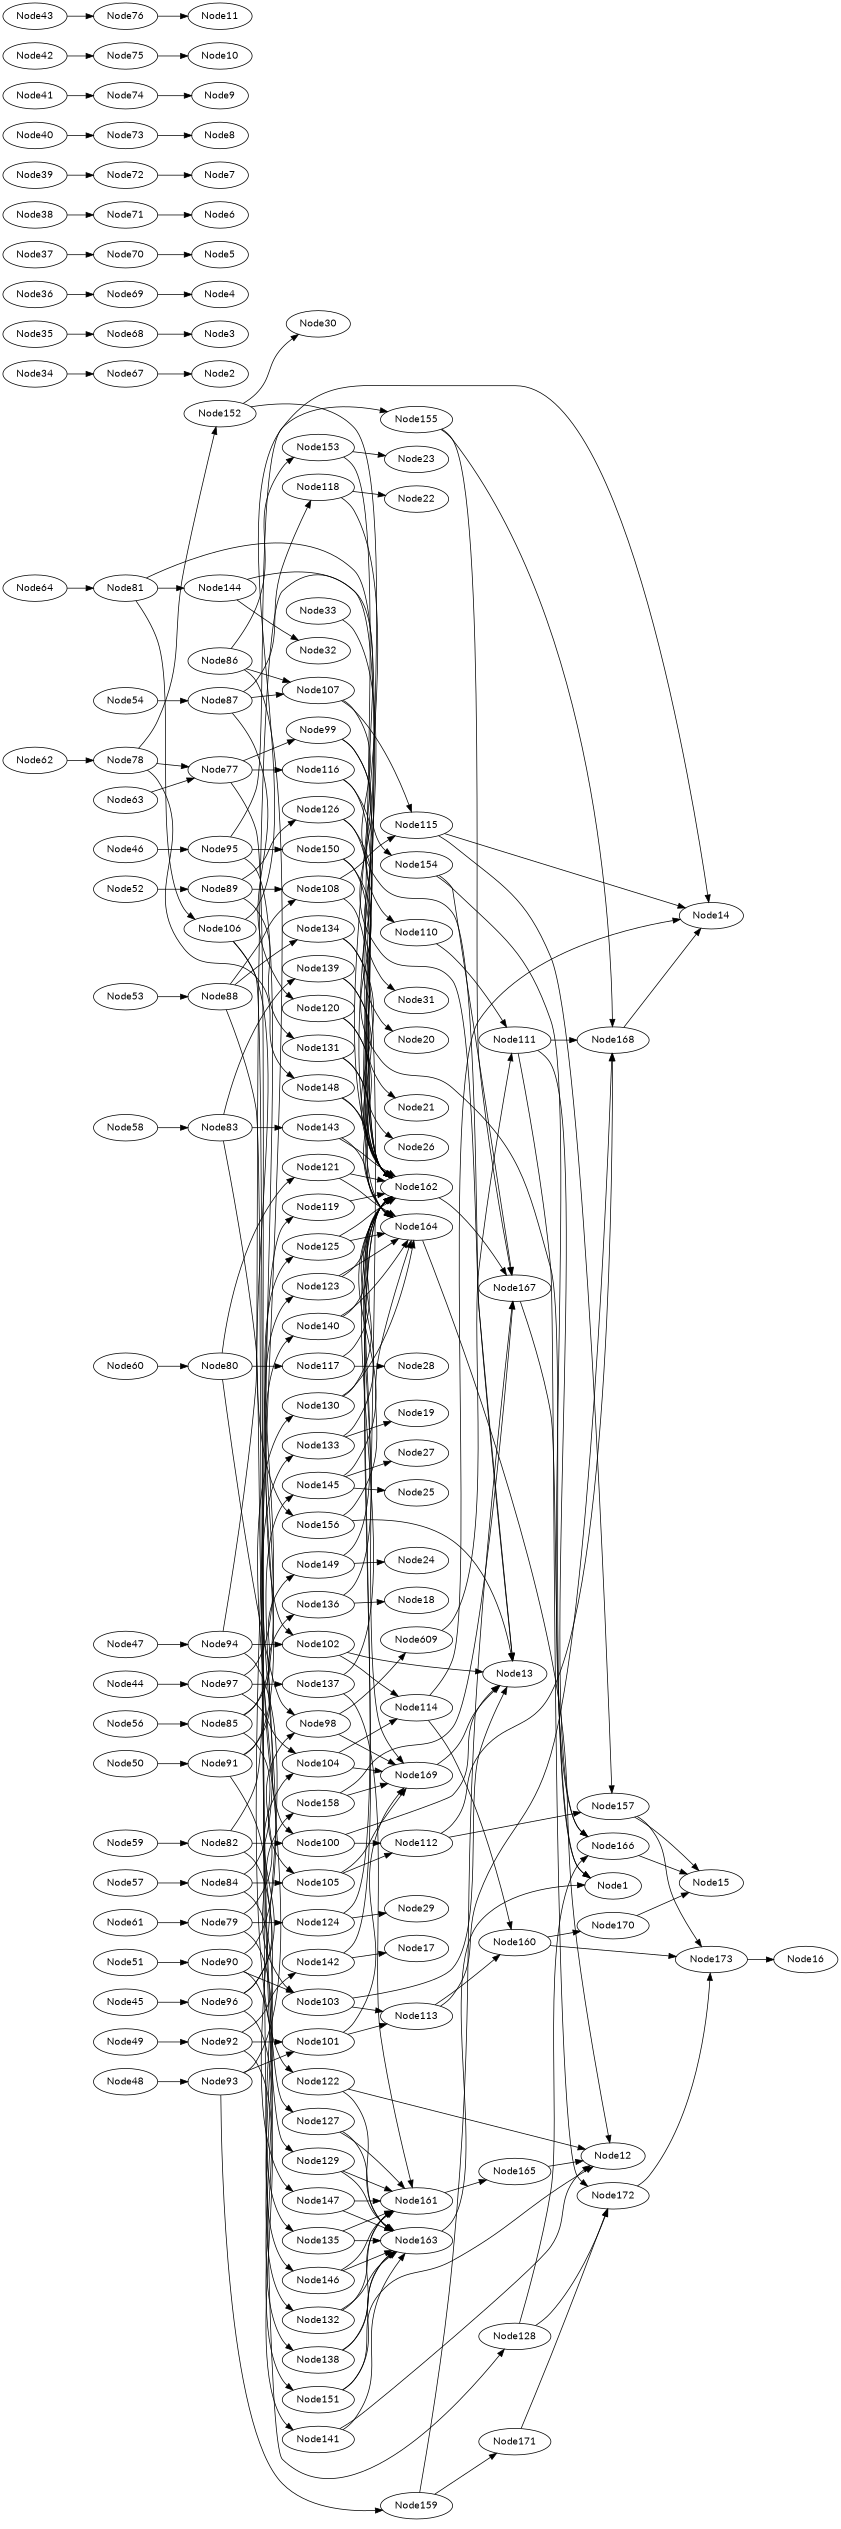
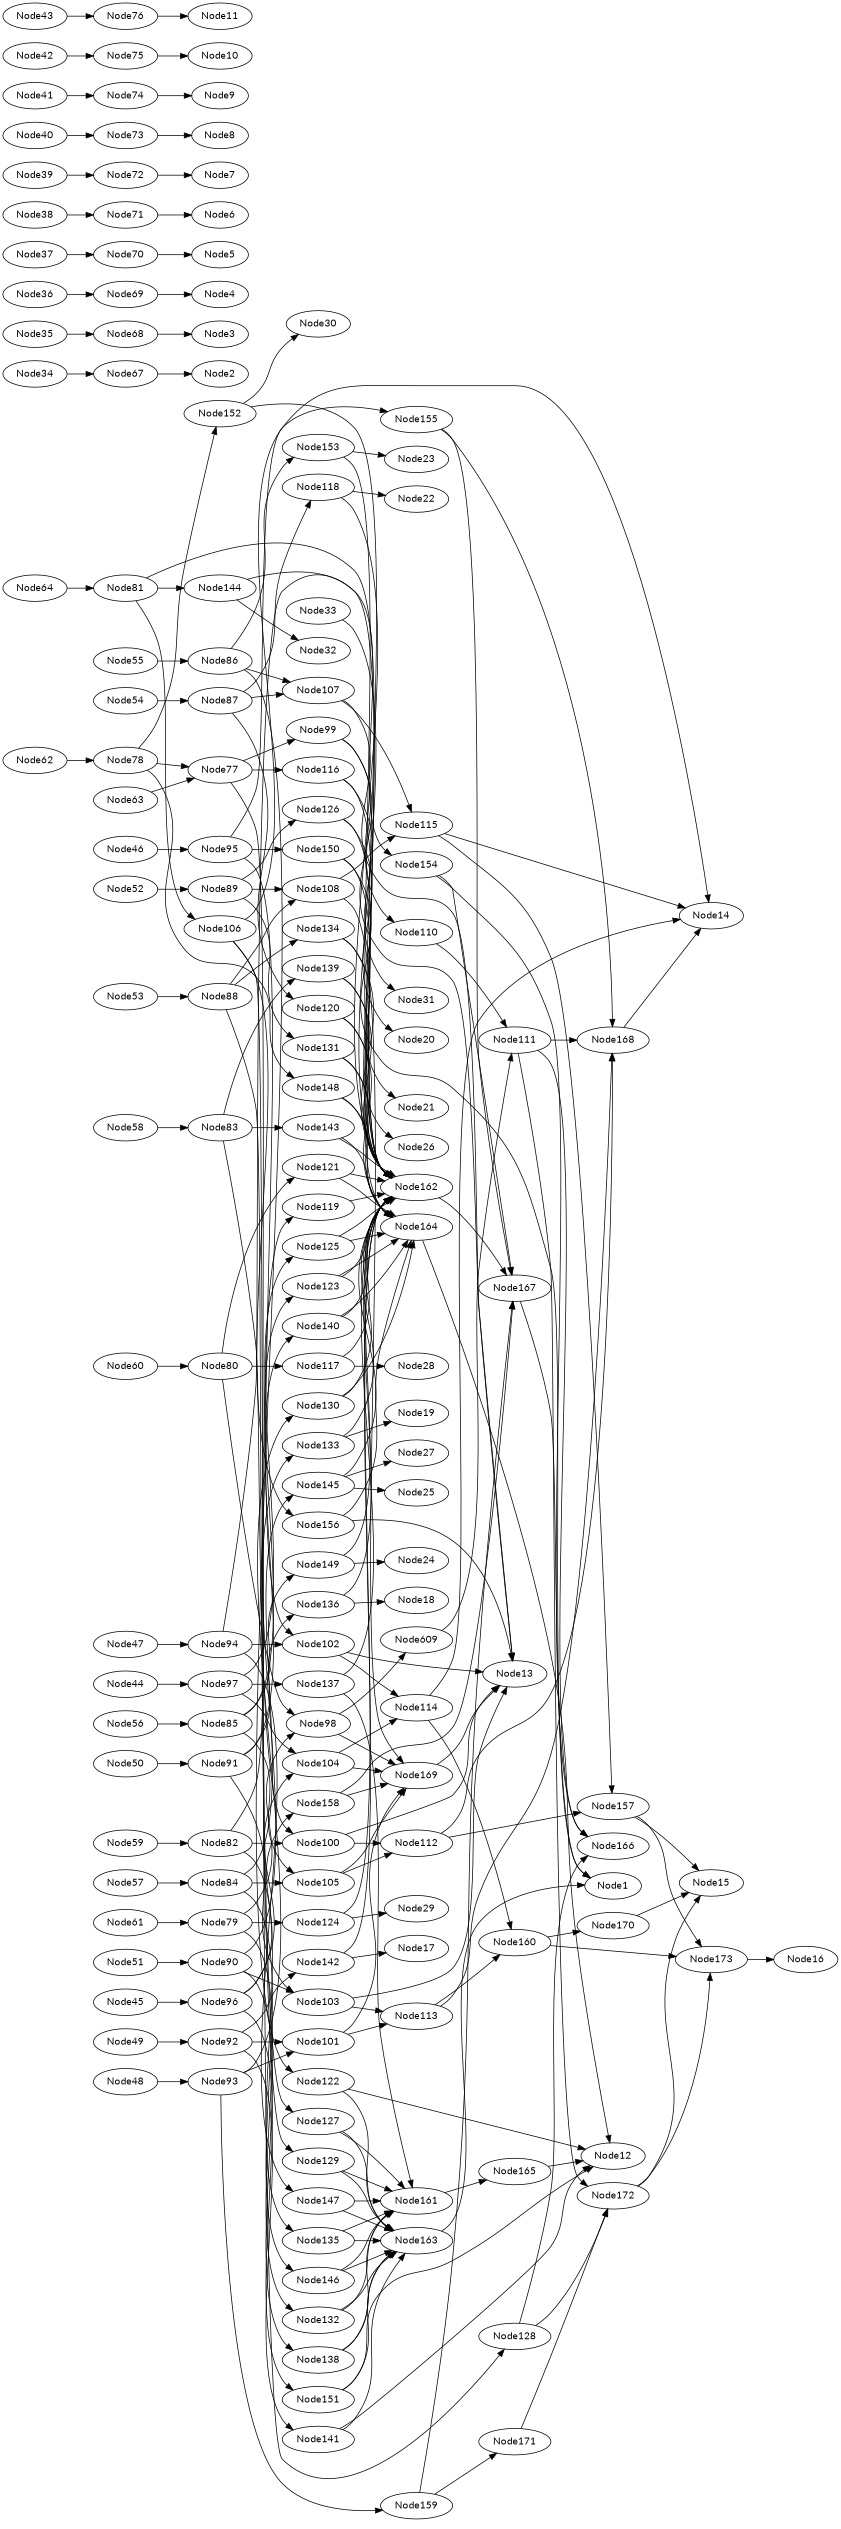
none -> (126, 661)
(659, 1863) -> (669, 2046)
